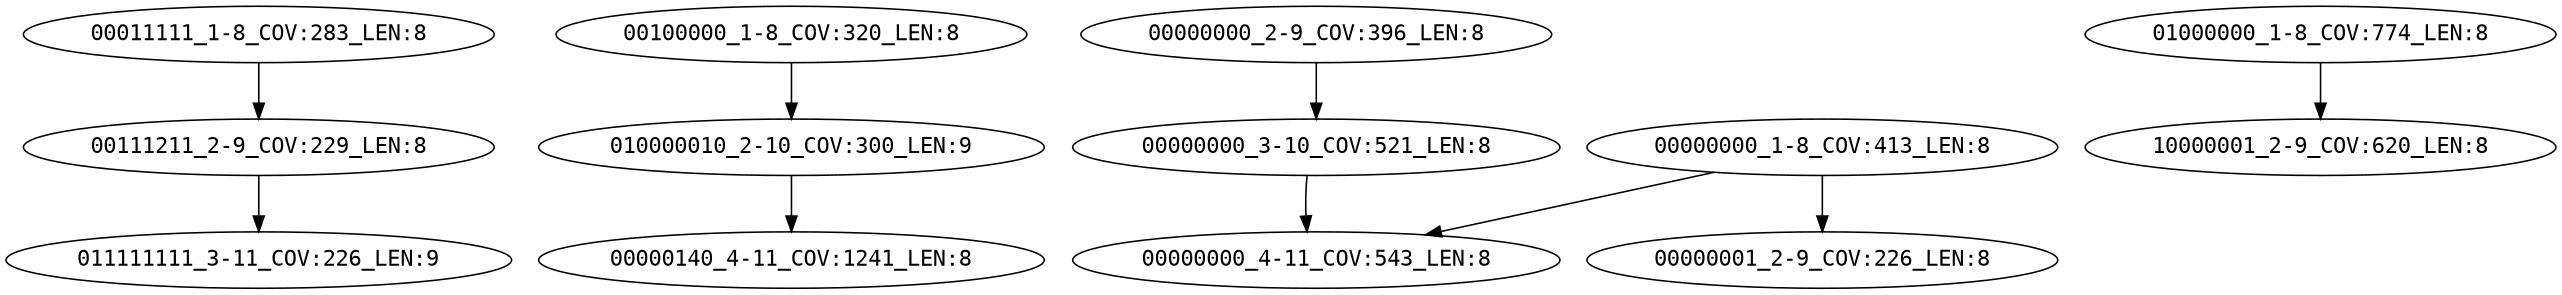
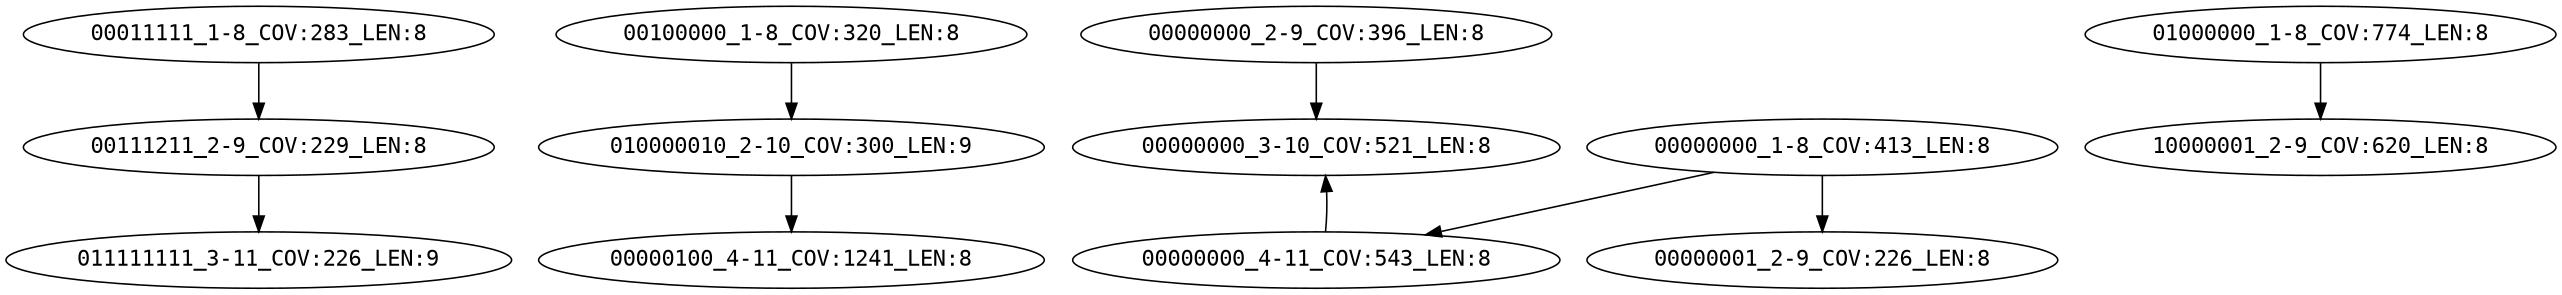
(1306, 196) -> (1327, 212)
(791, 260) -> (791, 260)
